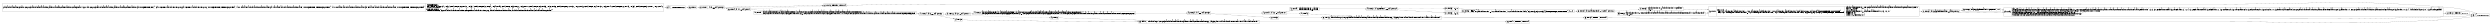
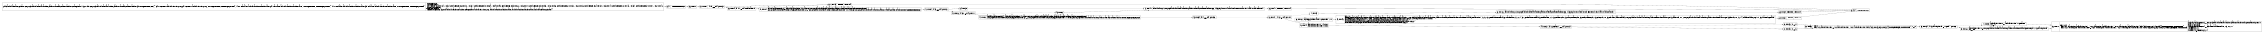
(743, 9) -> (746, 9)
(1941, 11) -> none
(1275, 18) -> none
